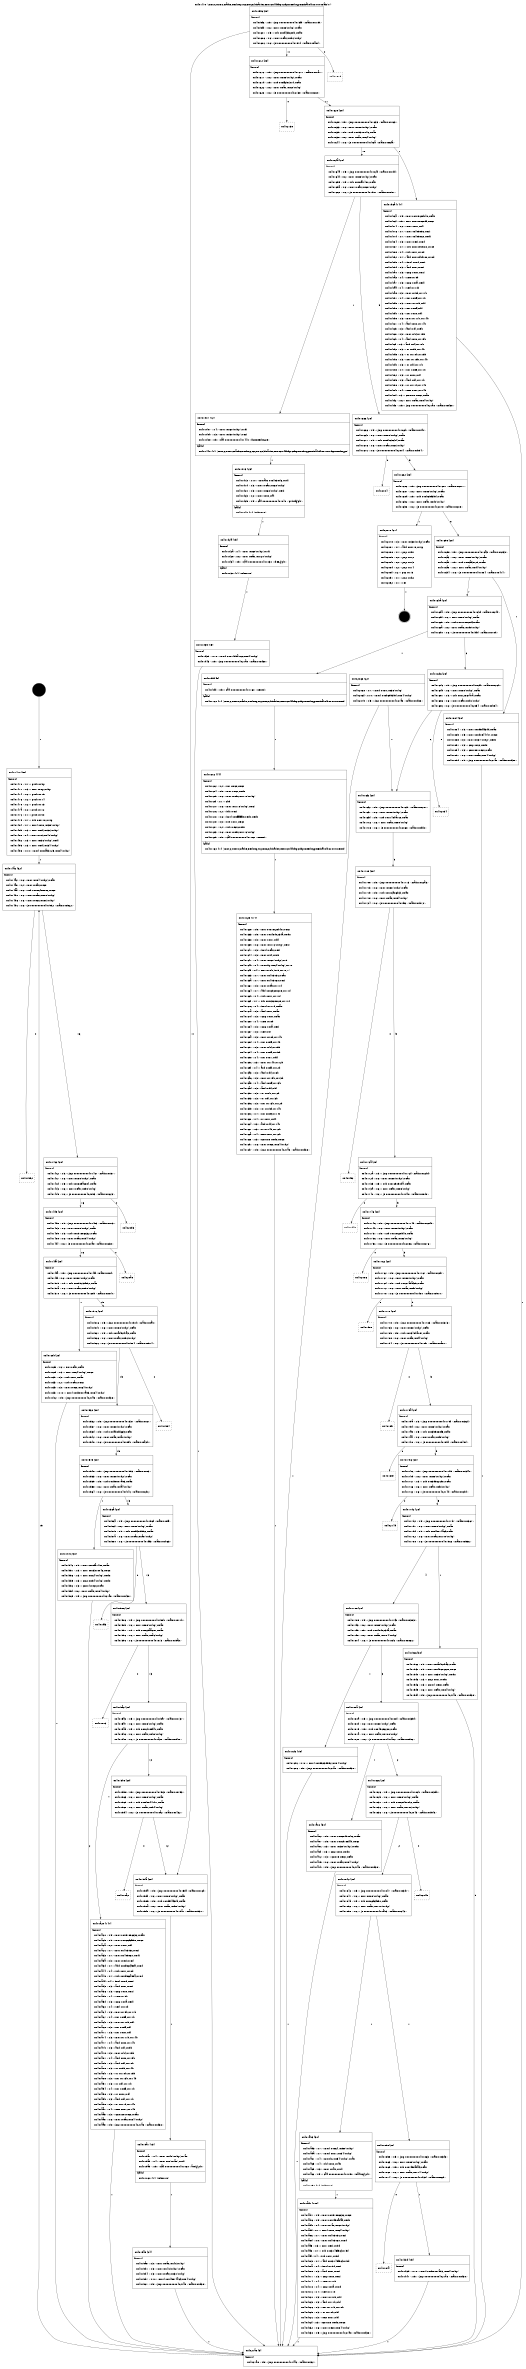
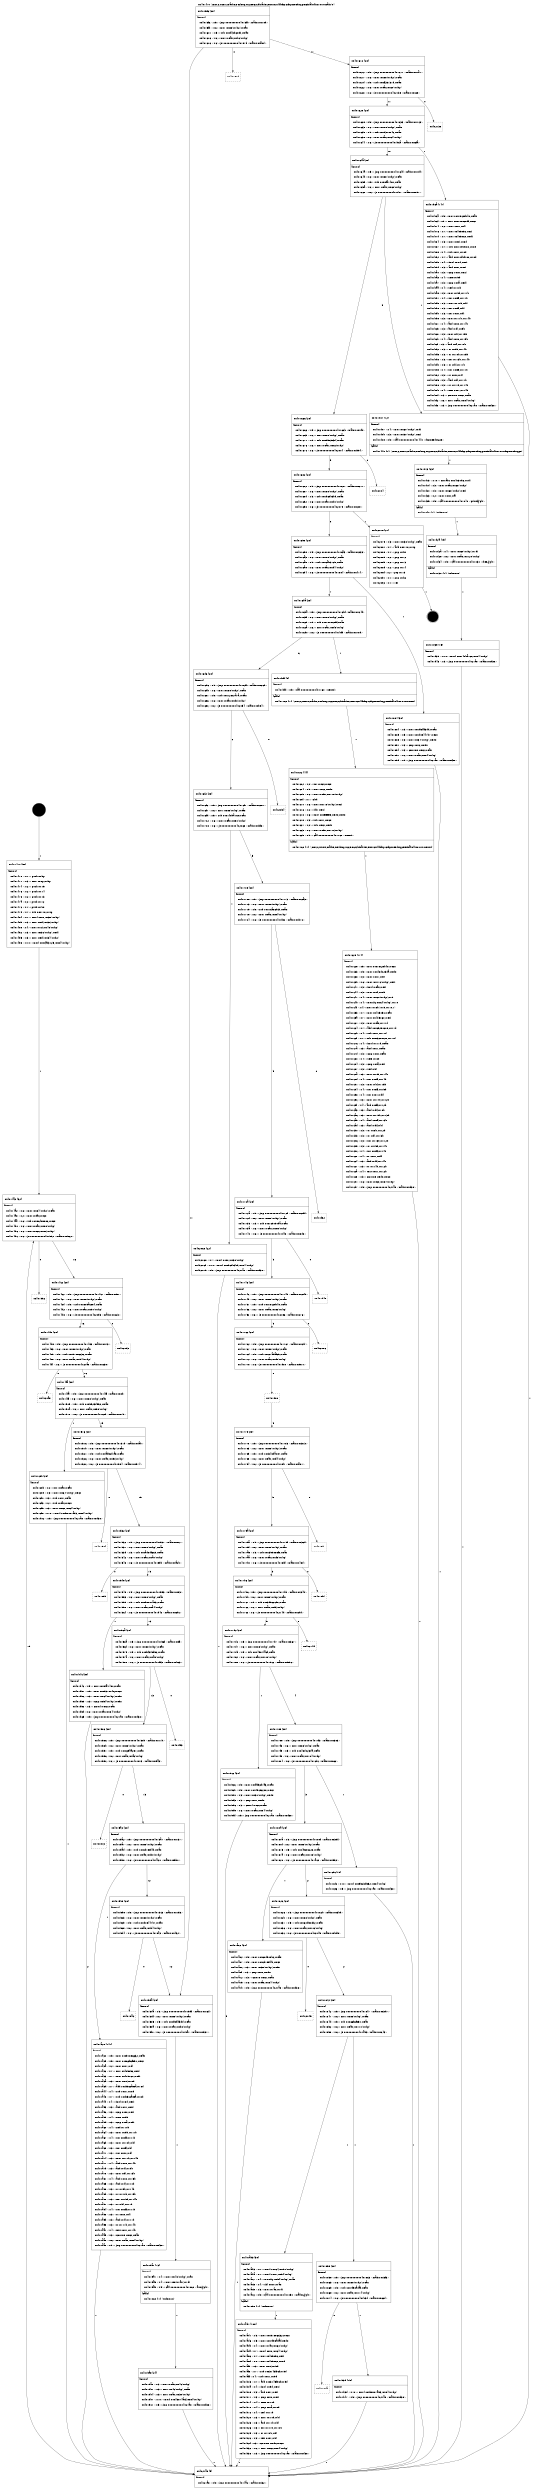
(390, 747) -> (230, 1036)
(411, 1302) -> (272, 1414)
none -> (100, 1597)
